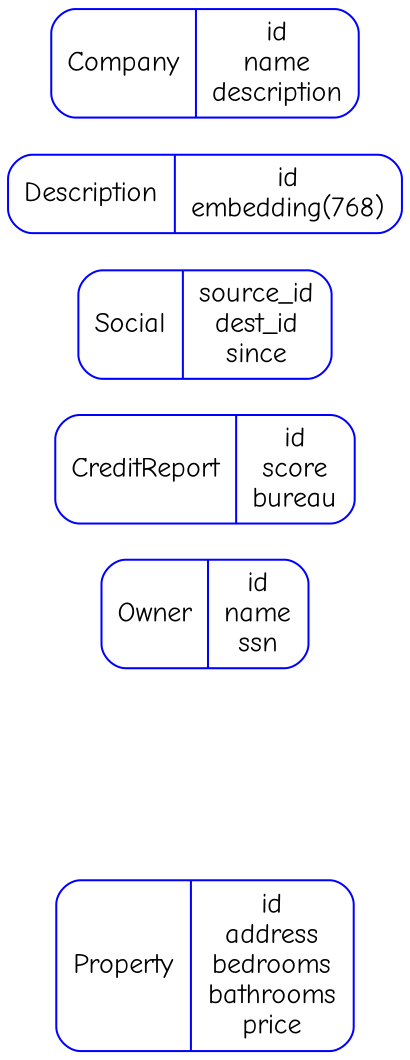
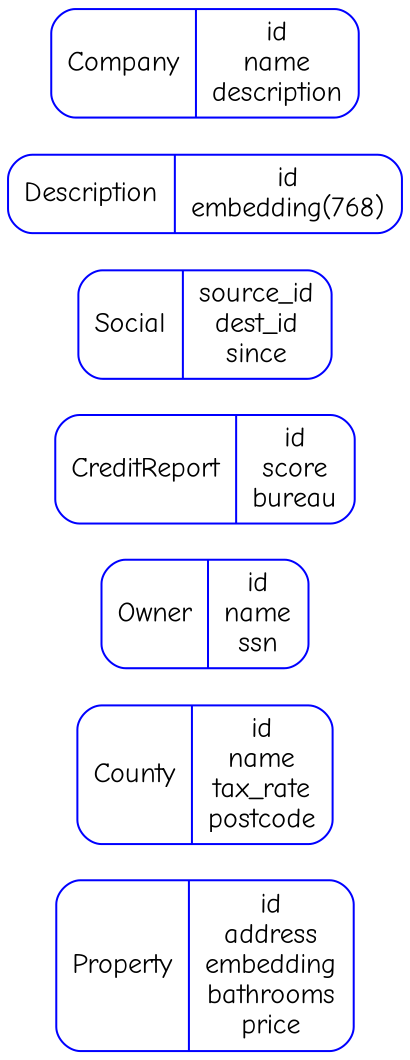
none -> (205, 775)
(272, 965) -> (271, 965)
